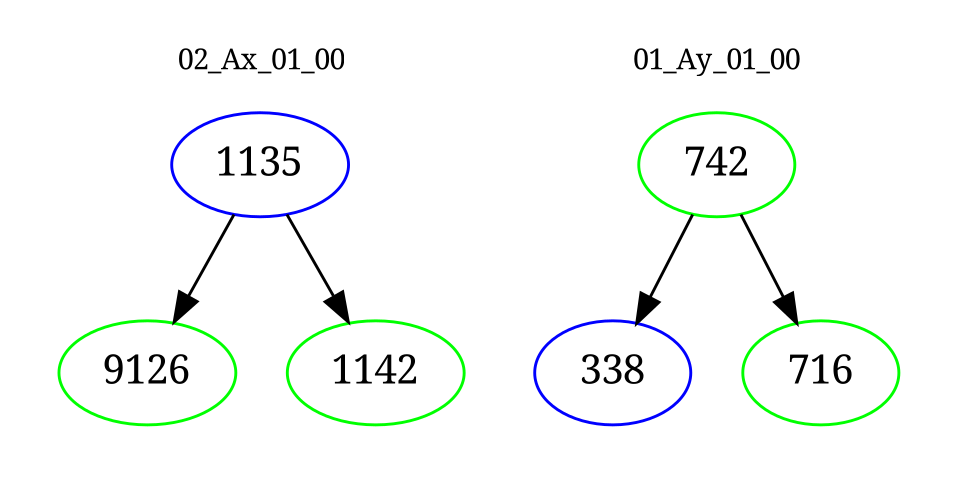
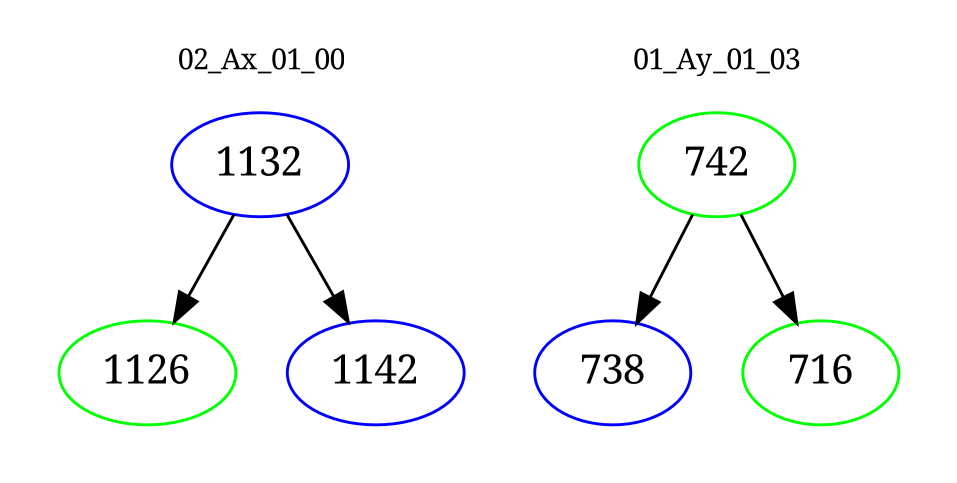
(717, 62) -> (717, 62)
(260, 165) -> (260, 165)
(147, 373) -> (147, 373)
(376, 373) -> (376, 373)
(613, 373) -> (613, 373)
